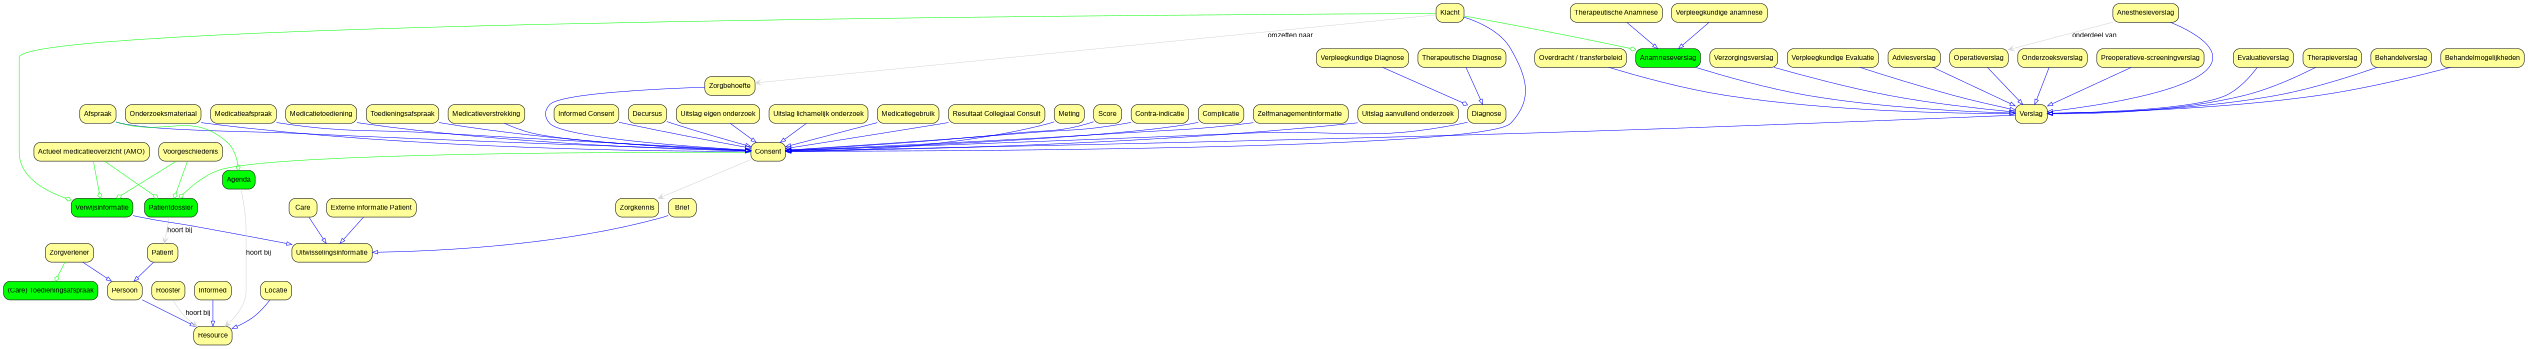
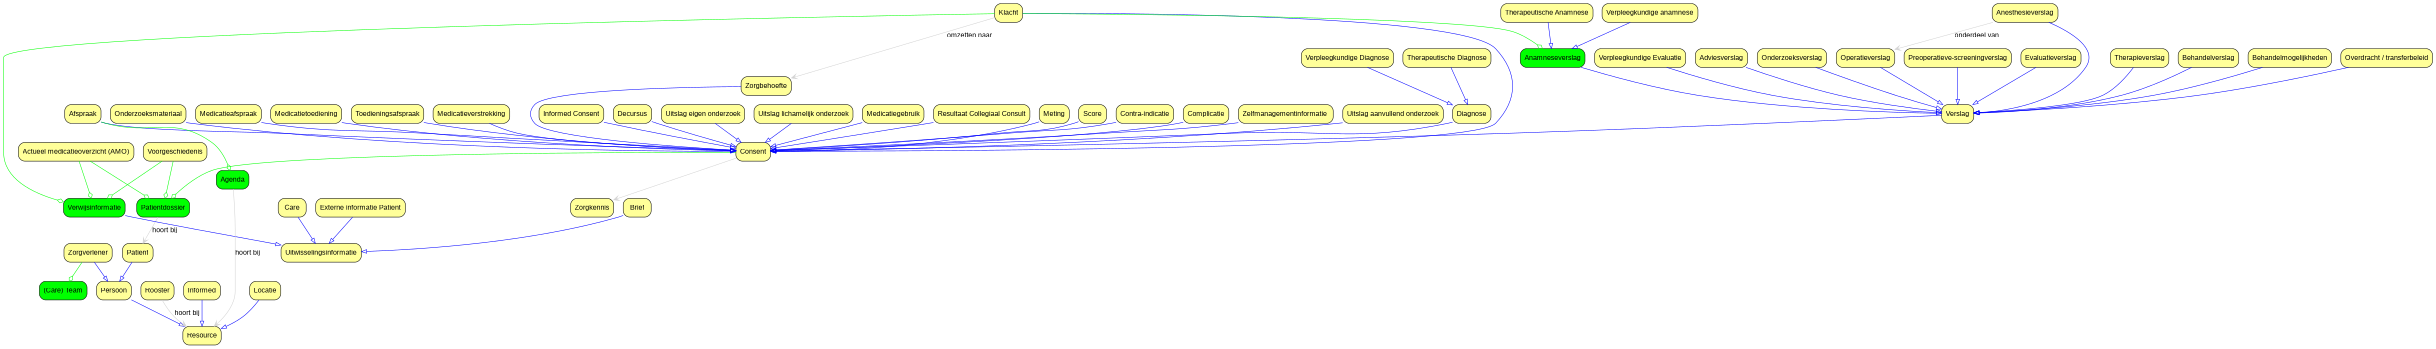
(1744, 58) -> none
(1422, 85) -> (1408, 85)
(51, 291) -> (63, 291)
